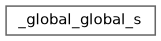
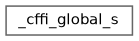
(81, 21) -> (69, 21)
